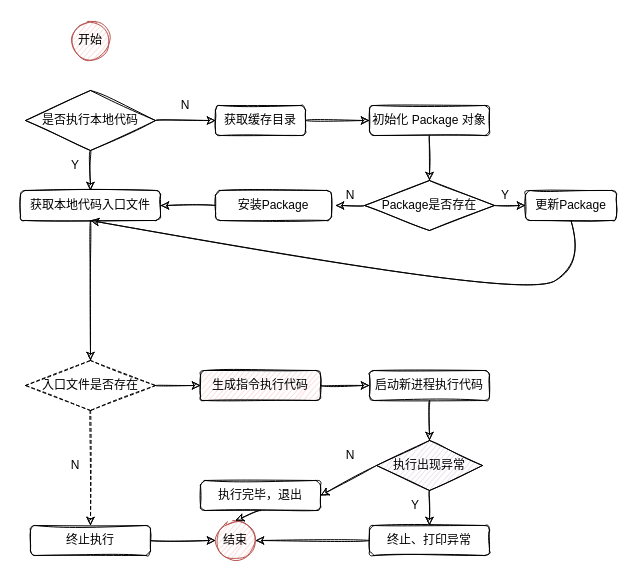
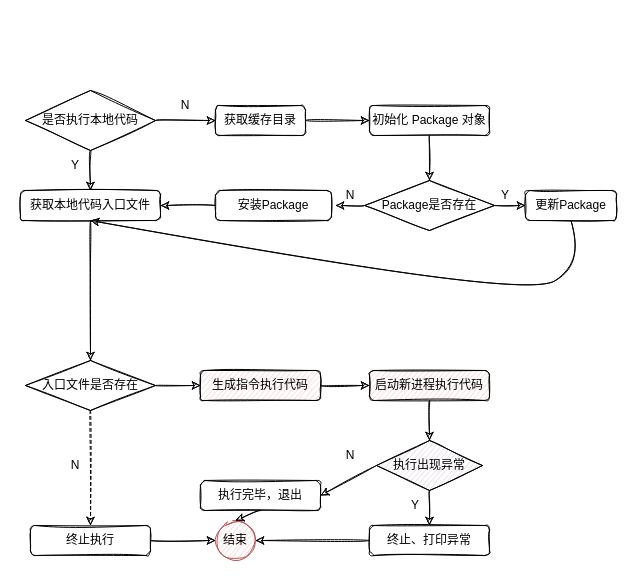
(91, 41) -> none
(91, 386) -> (91, 386)
(430, 386) -> (430, 386)
